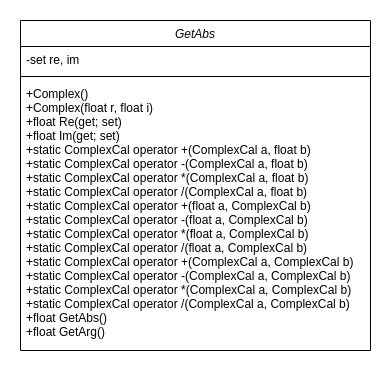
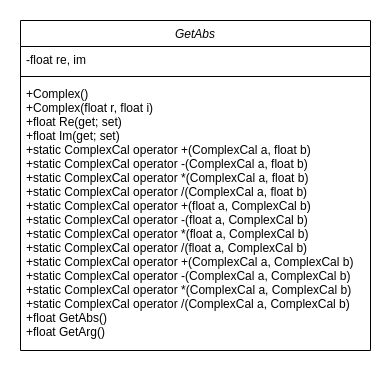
(57, 60) -> (62, 60)
